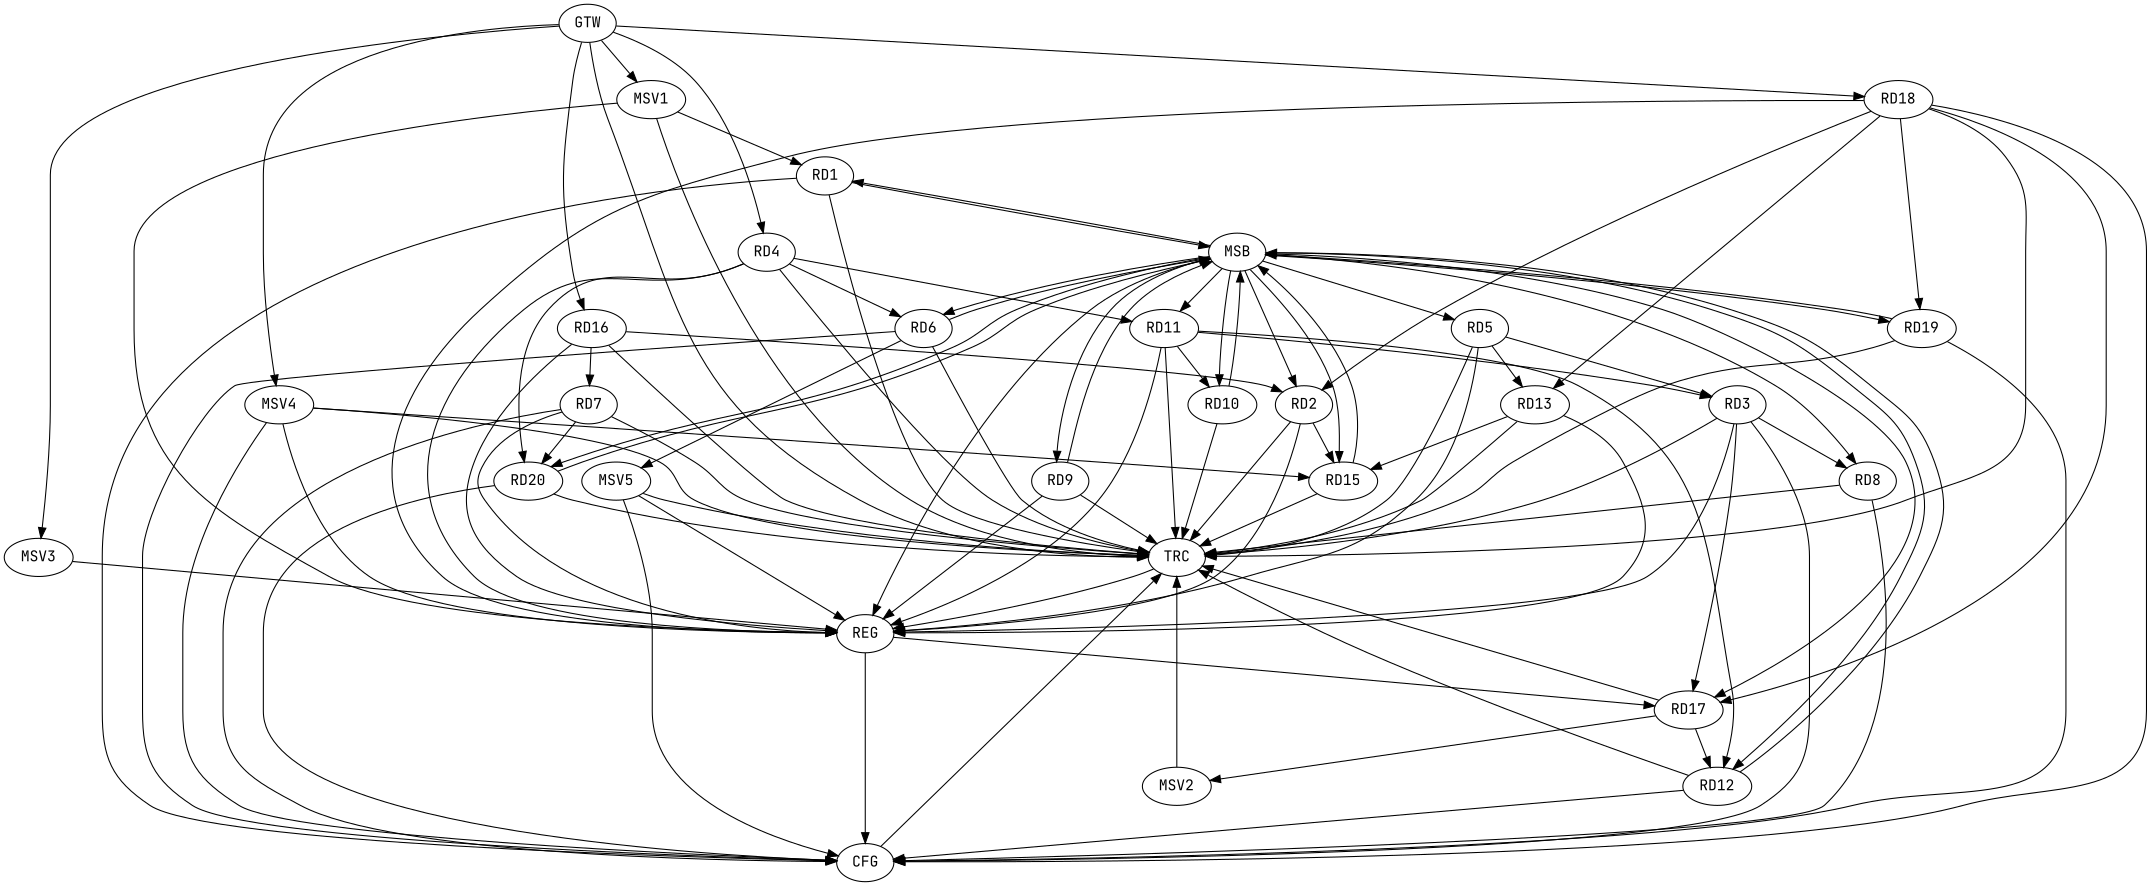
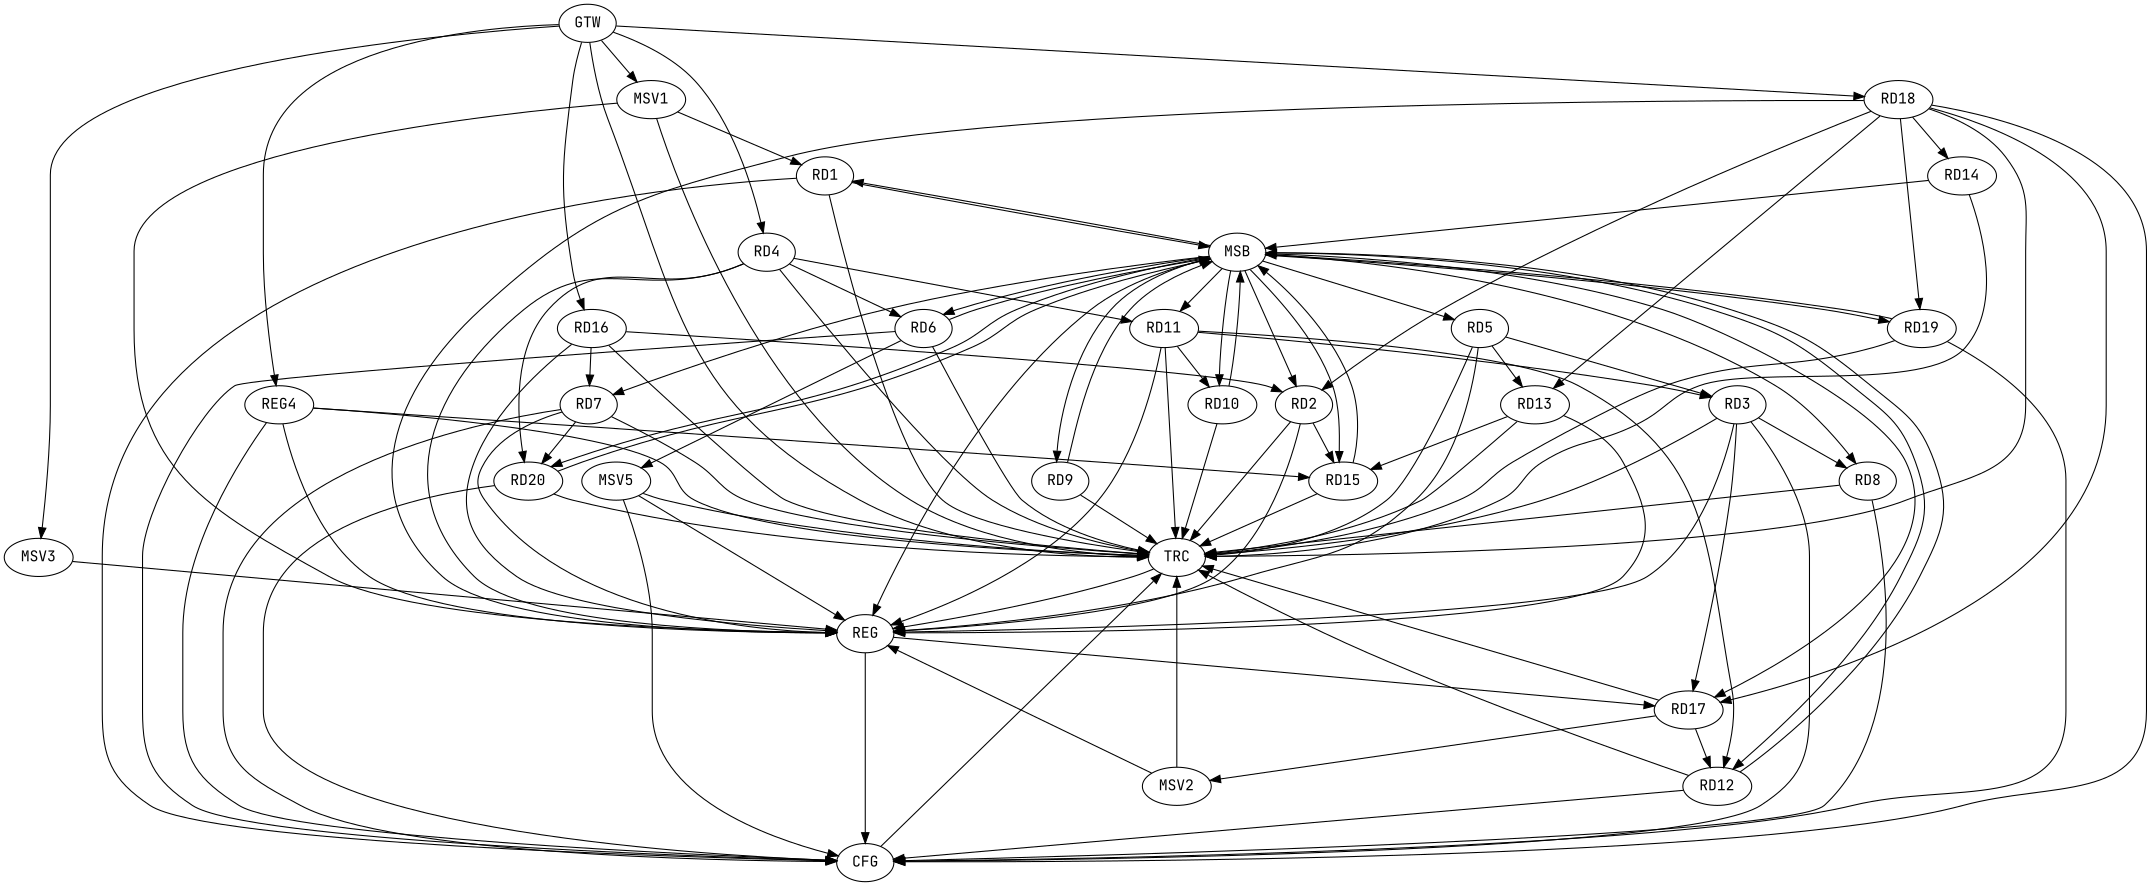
none -> (1962, 176)
none -> (912, 304)
(279, 405) -> (279, 405)
(959, 560) -> (1031, 715)
